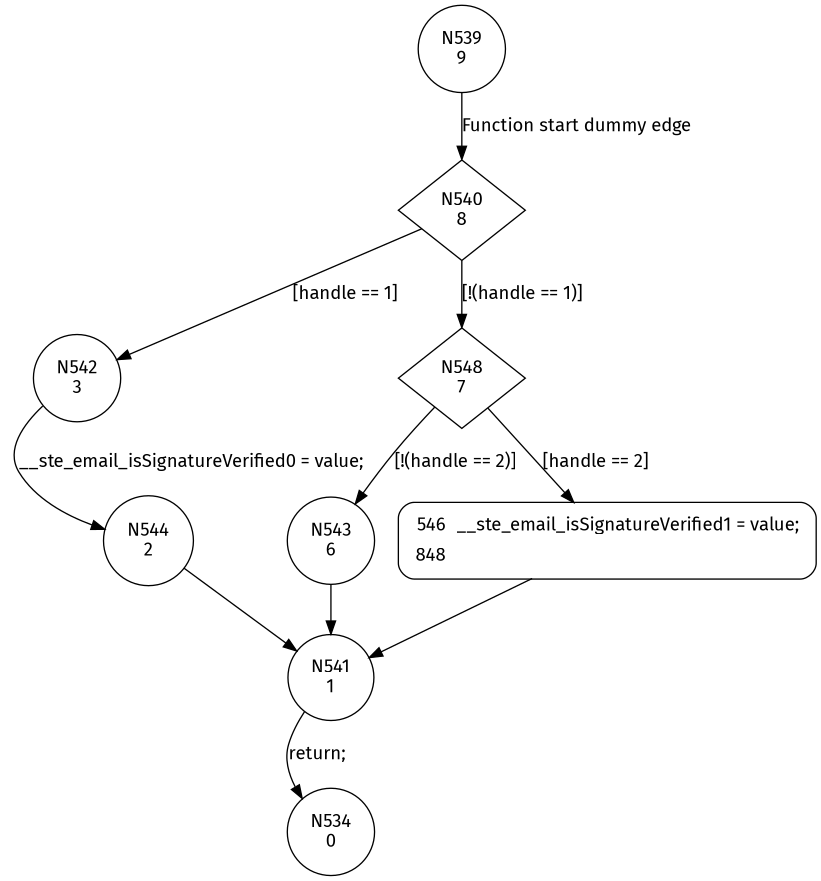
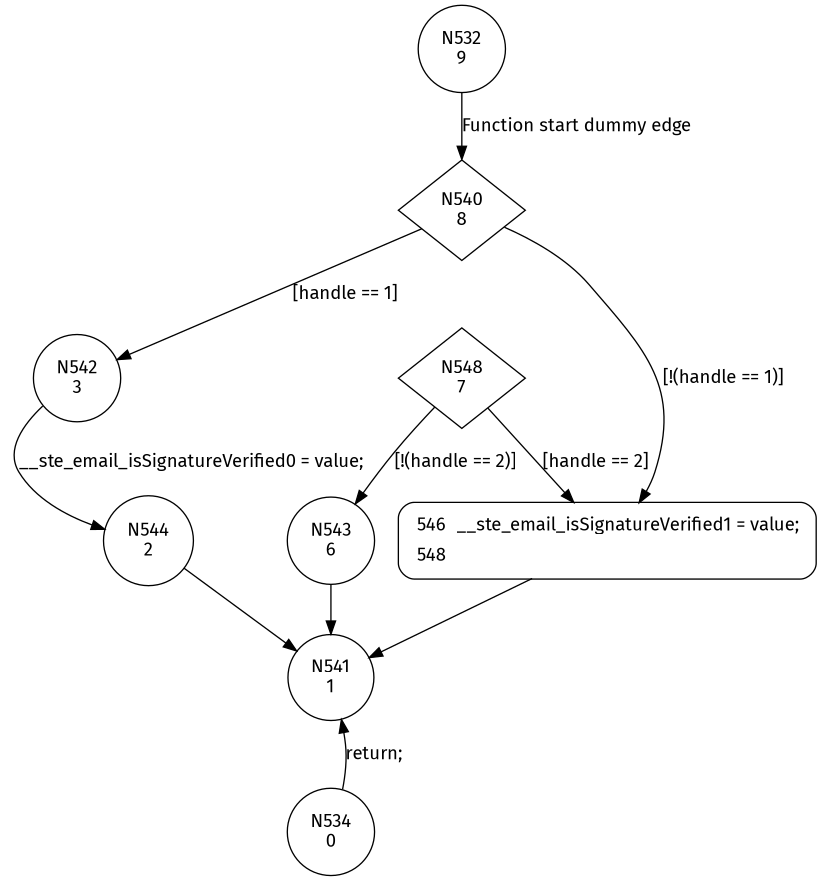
(462, 49) -> (462, 49)
(462, 288) -> (630, 334)
(431, 555) -> (431, 555)
(288, 748) -> (346, 761)
